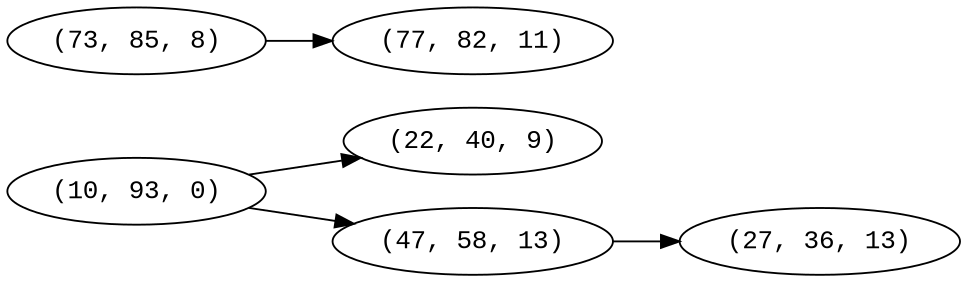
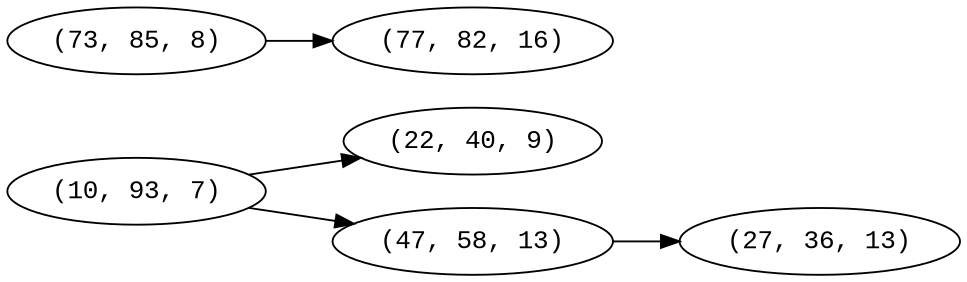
(473, 41) -> (473, 41)
(137, 191) -> (137, 191)
